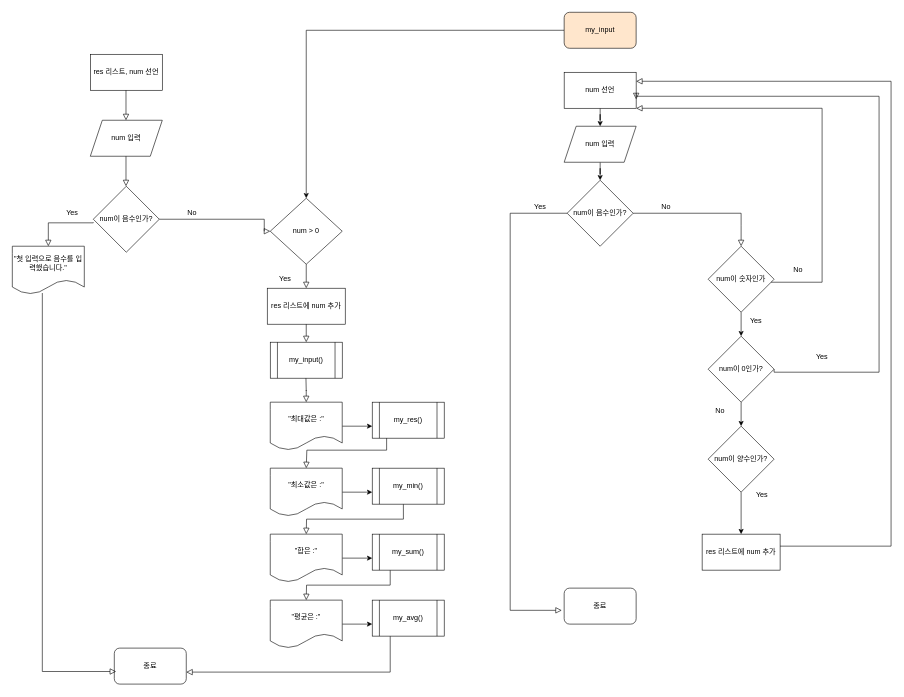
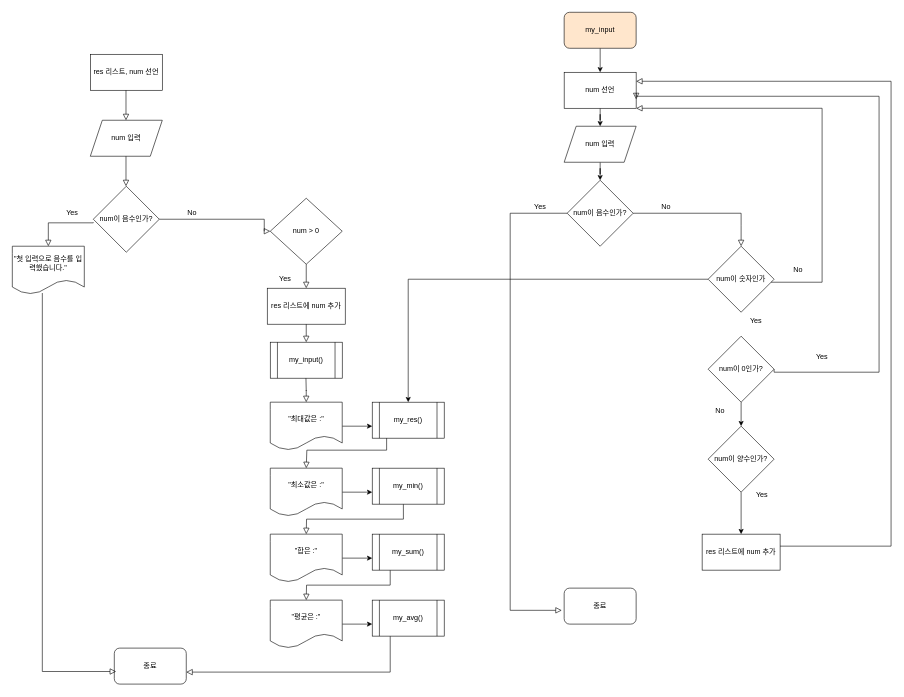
(306, 30) -> (600, 66)
(741, 330) -> (408, 279)
